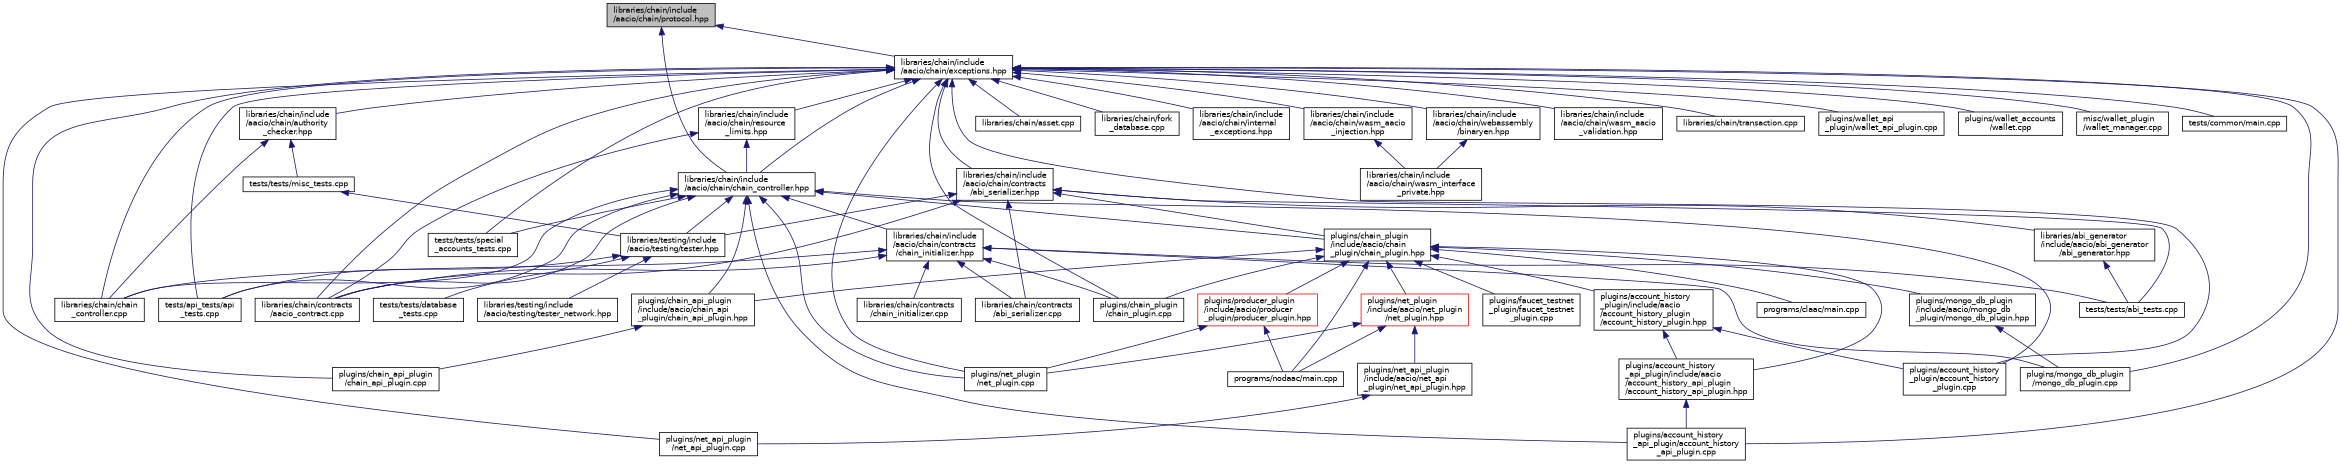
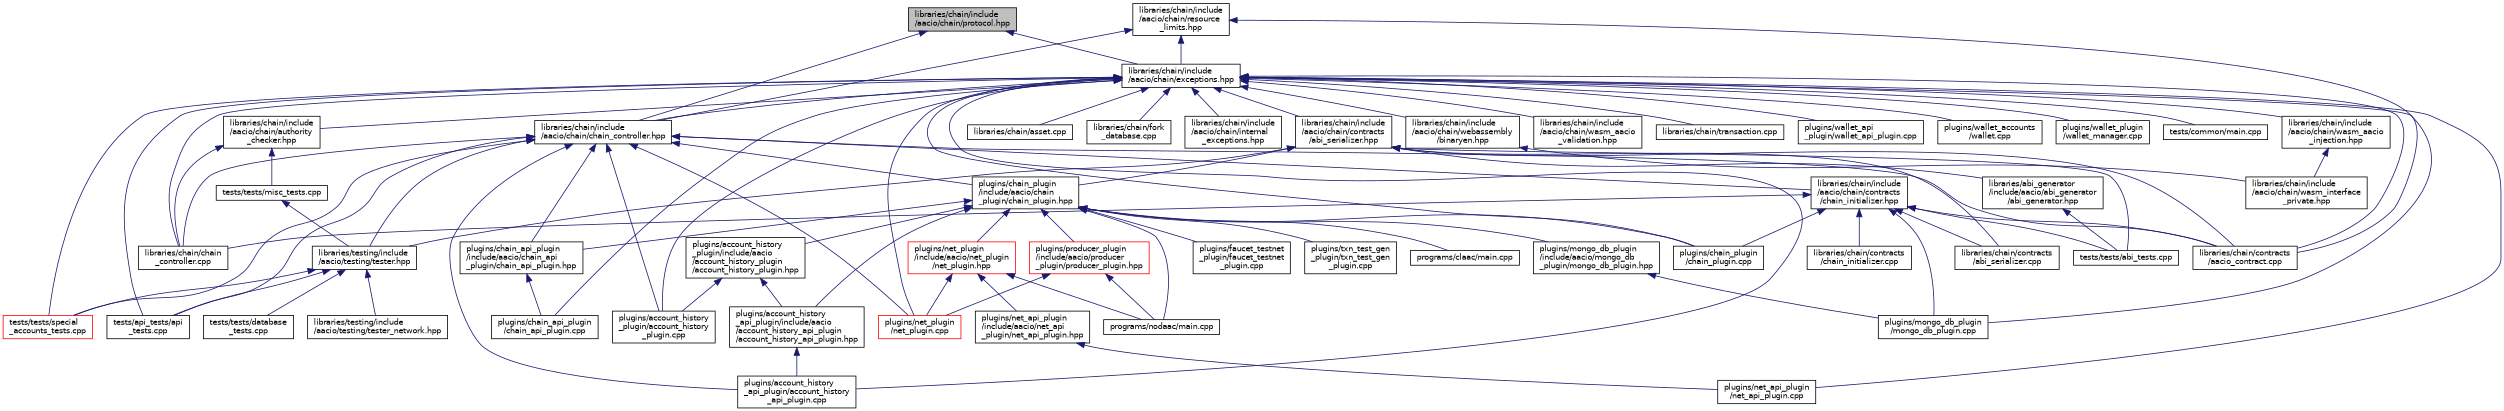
(850, 96) -> (1181, 54)
(2123, 124) -> (2103, 132)
(473, 245) -> (48, 327)
none -> (1351, 258)
none -> (190, 290)
(1006, 379) -> (920, 327)
